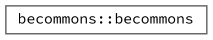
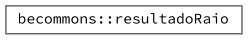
(106, 20) -> (124, 20)
